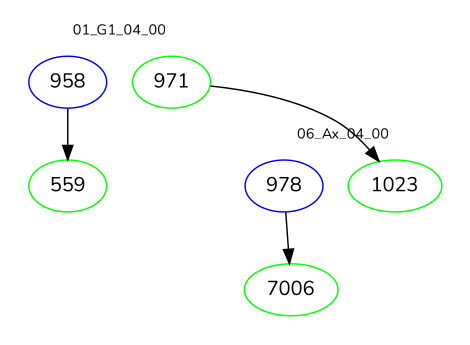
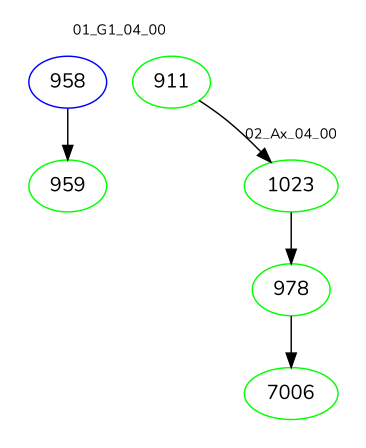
(172, 82) -> (172, 82)
(343, 135) -> (291, 135)
(68, 186) -> (68, 186)
(284, 186) -> (291, 290)
none -> (291, 231)
